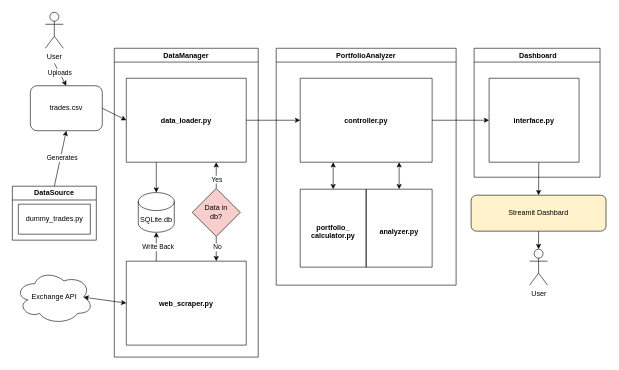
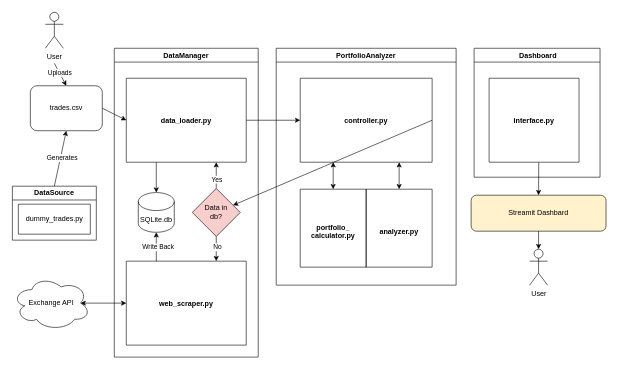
(483, 120) -> (284, 184)
(54, 297) -> (51, 303)
